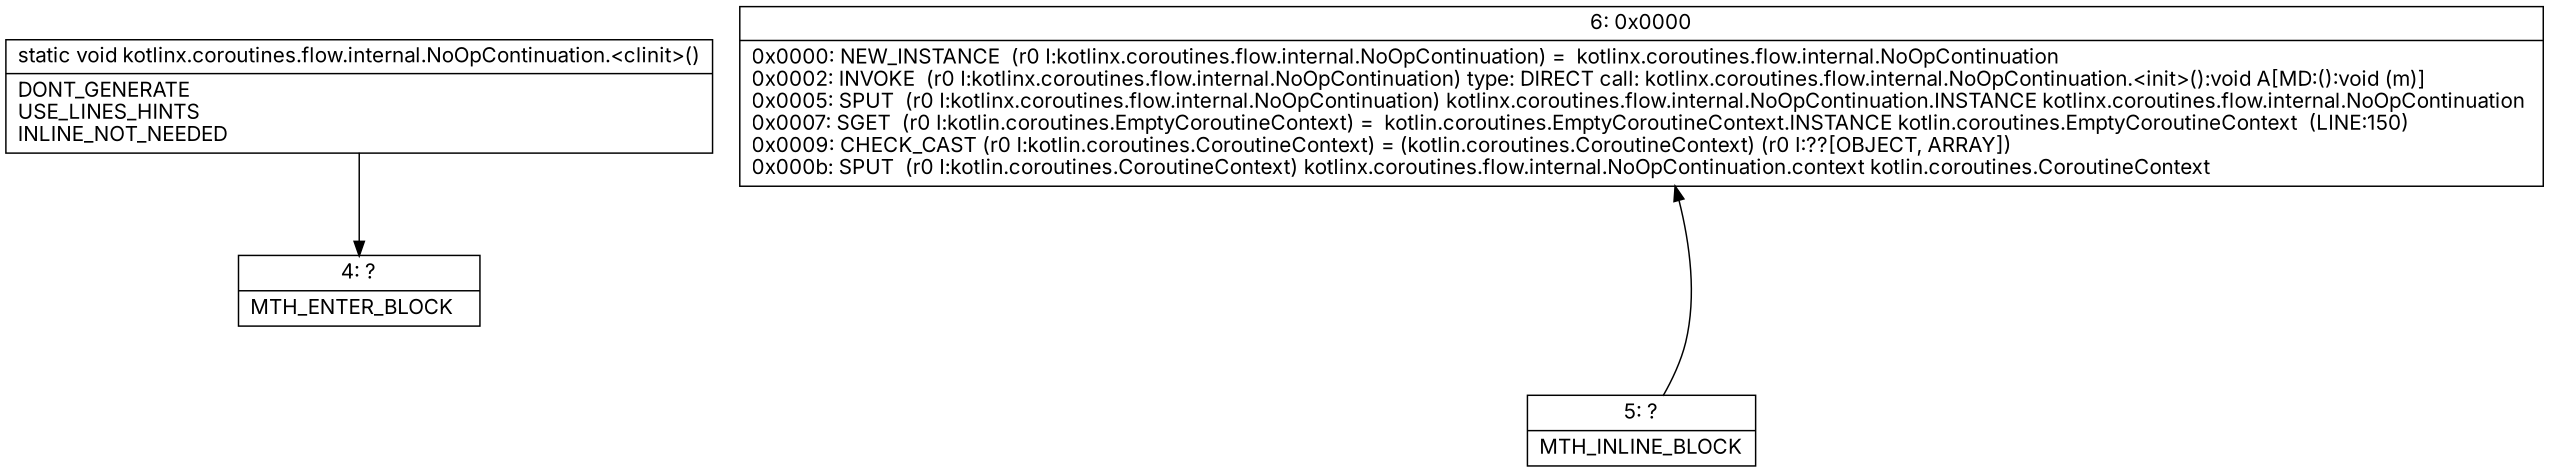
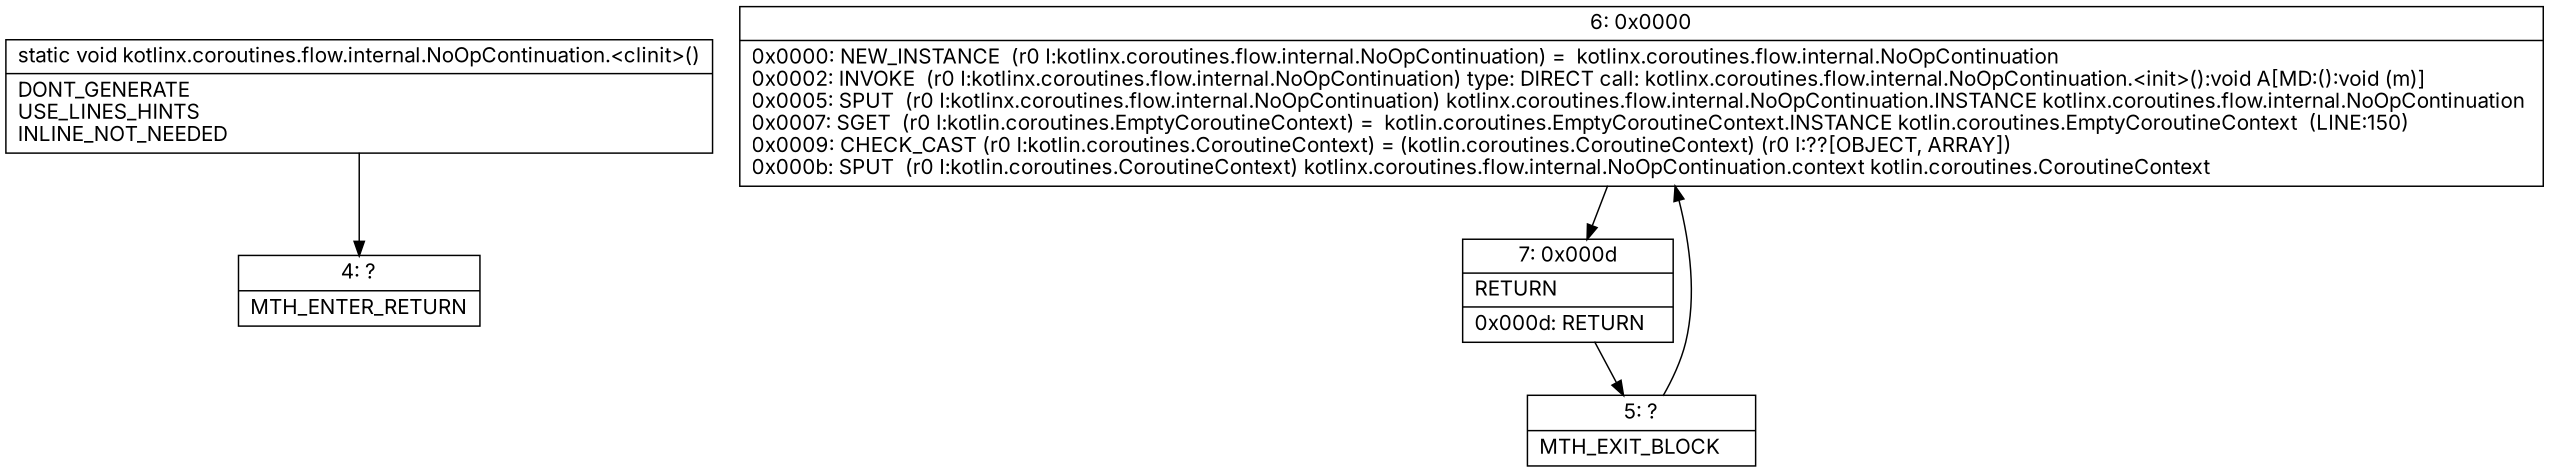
none -> (1568, 291)
(353, 308) -> (359, 308)
(1642, 448) -> (1630, 448)
